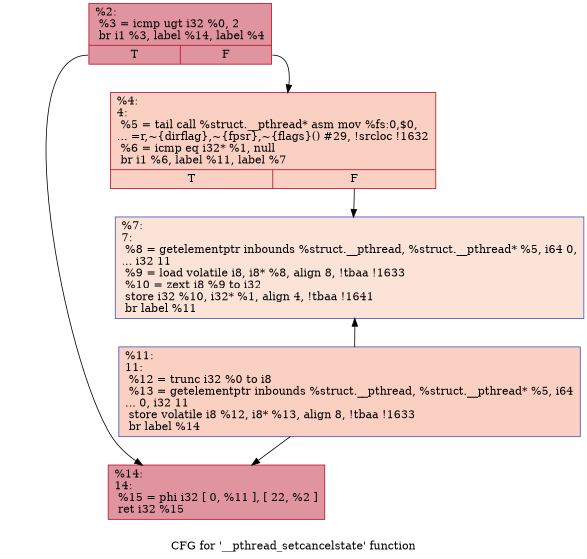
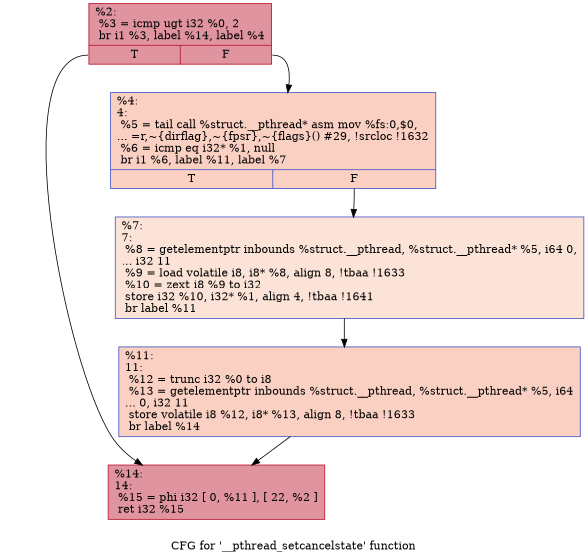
(273, 141) -> (273, 141)
(355, 337) -> (344, 329)
